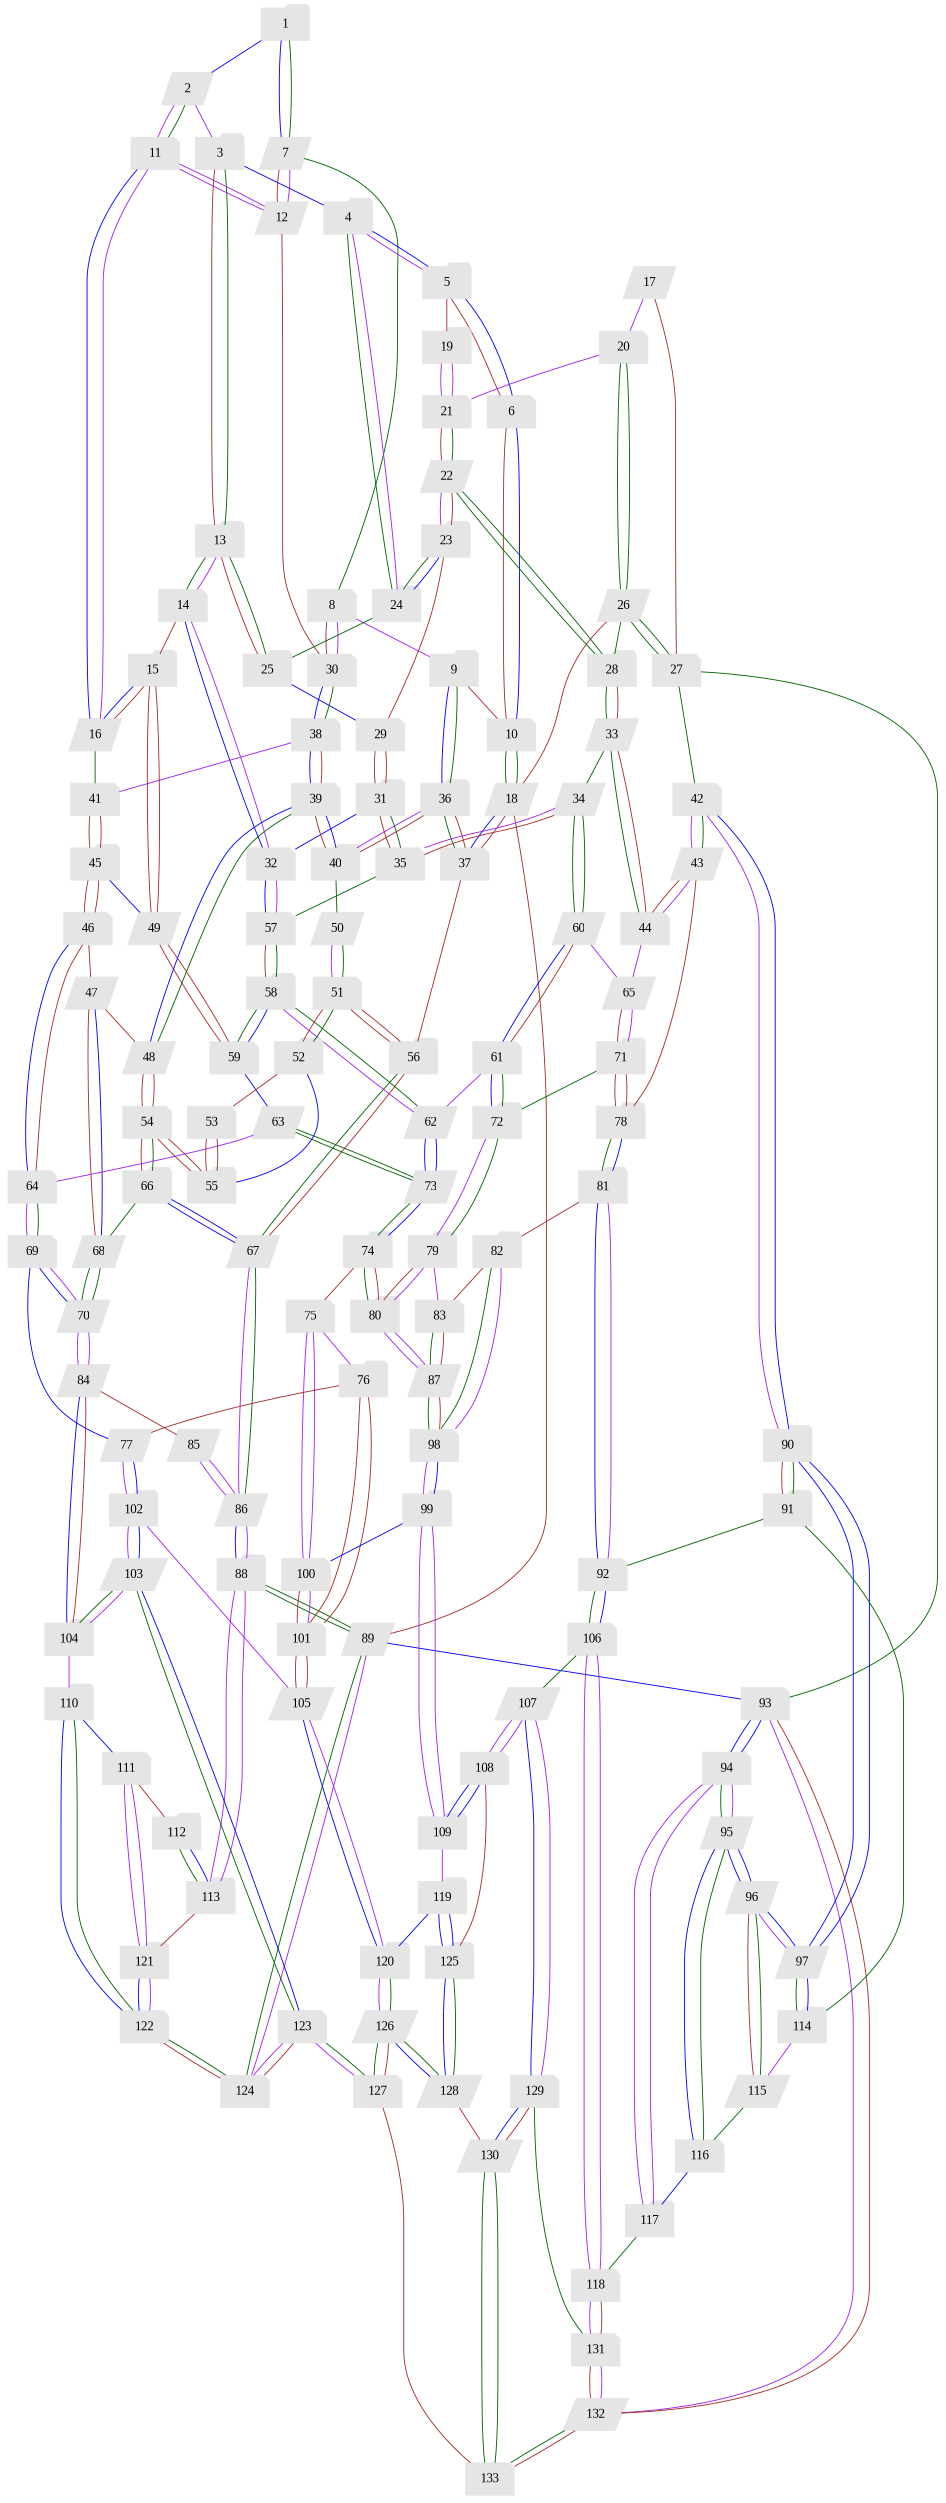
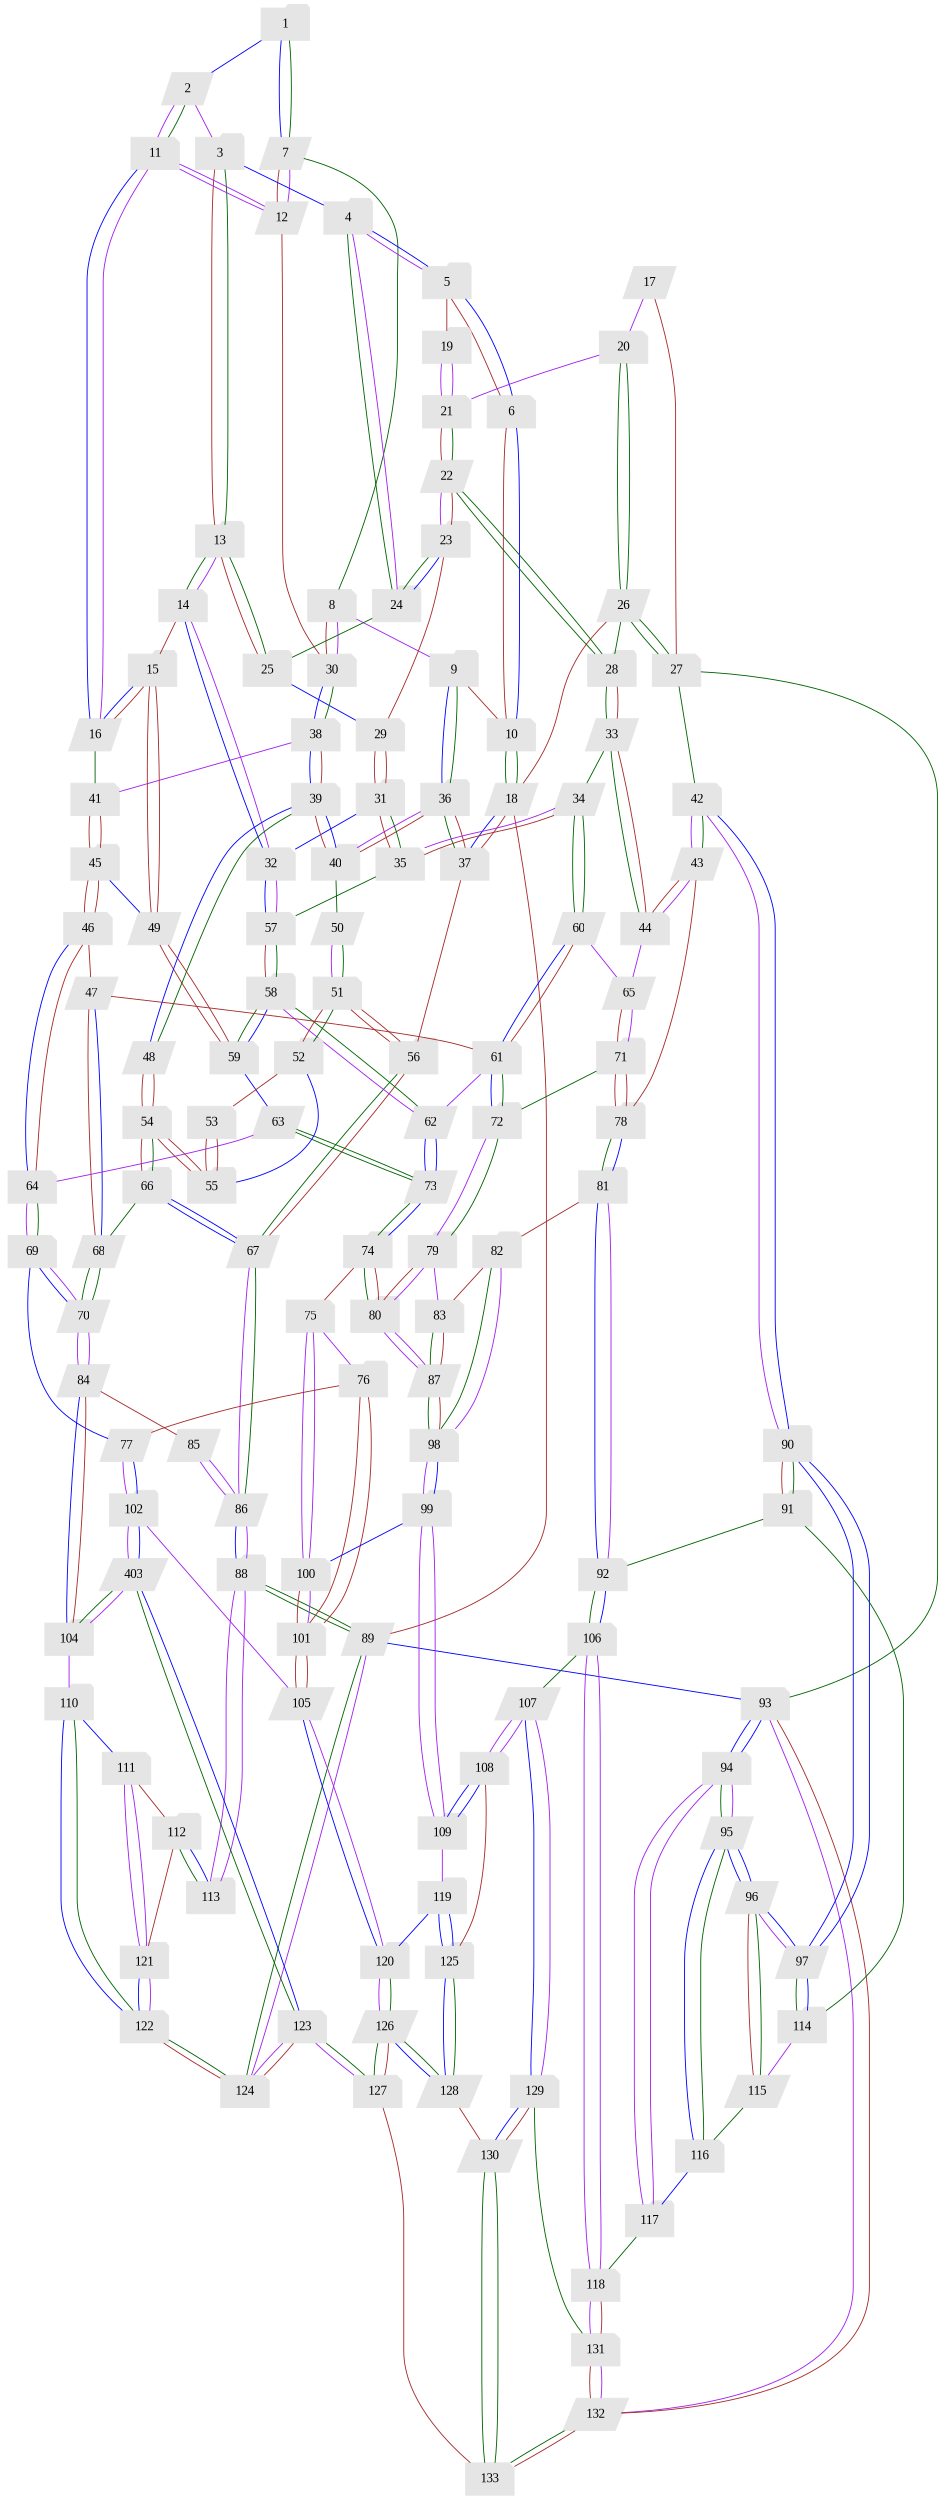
(120, 1026) -> (284, 1017)
(134, 1575) -> (134, 1575)
(178, 1930) -> (161, 1898)
